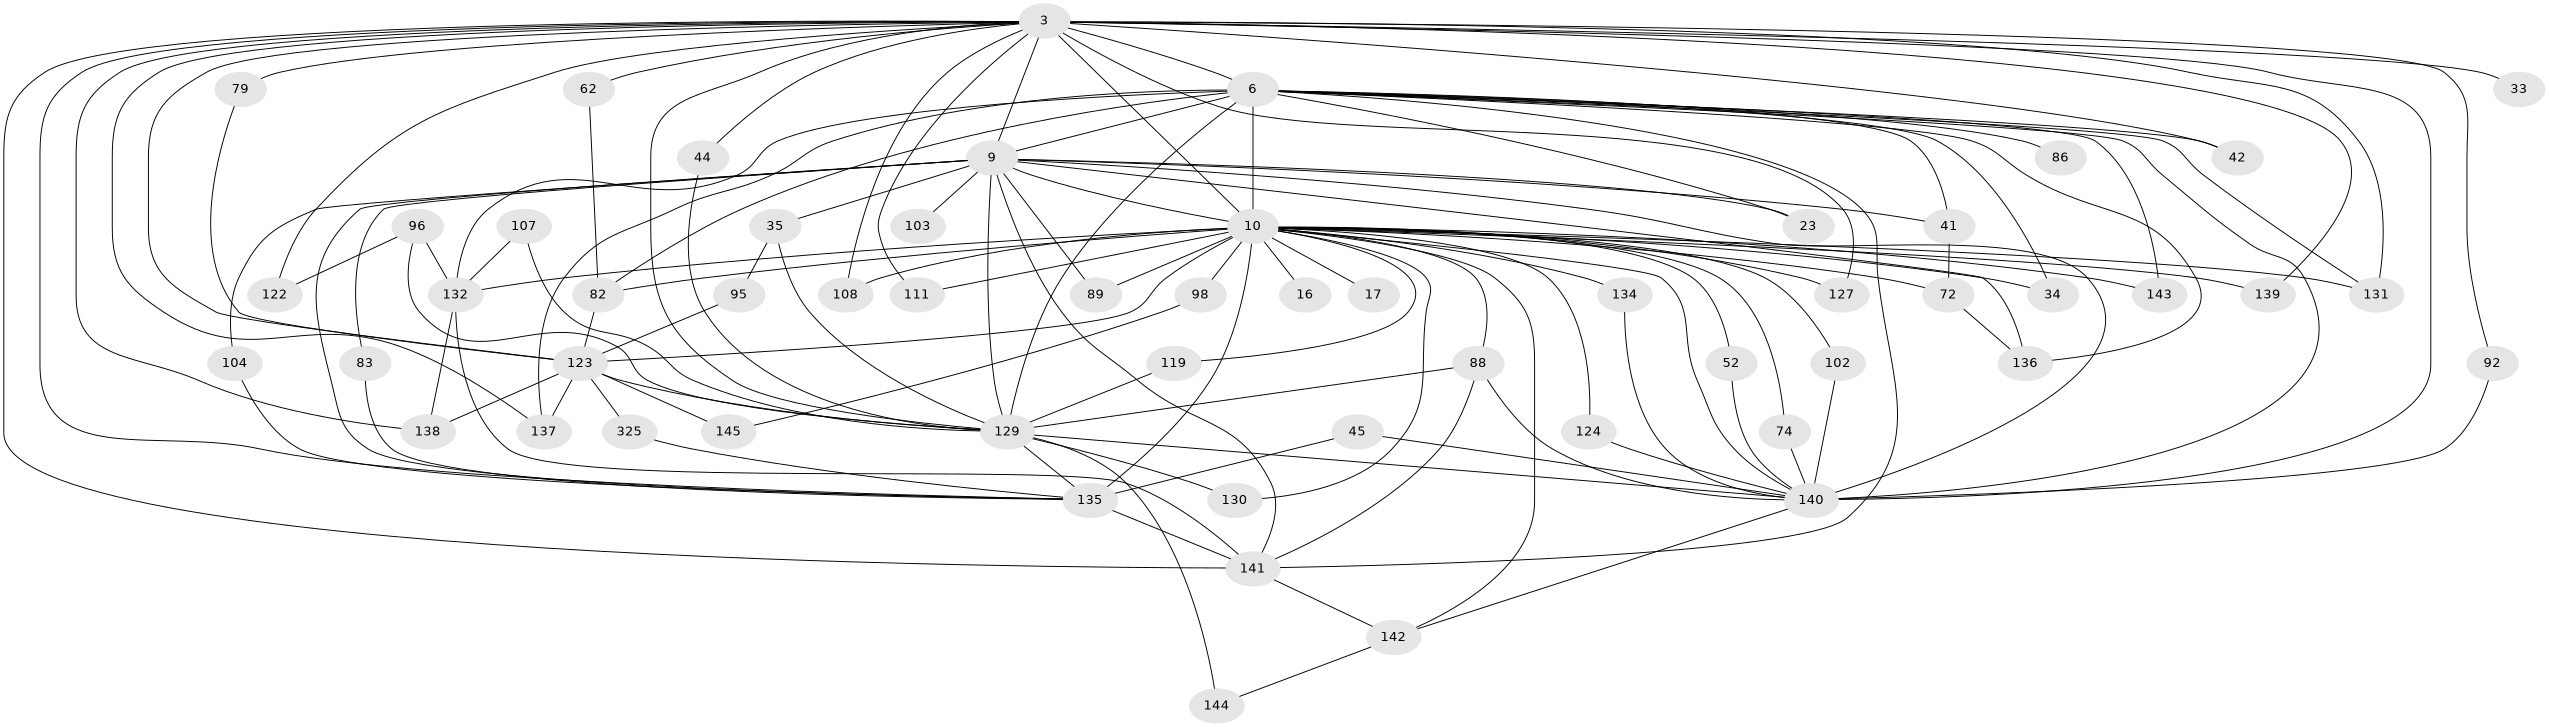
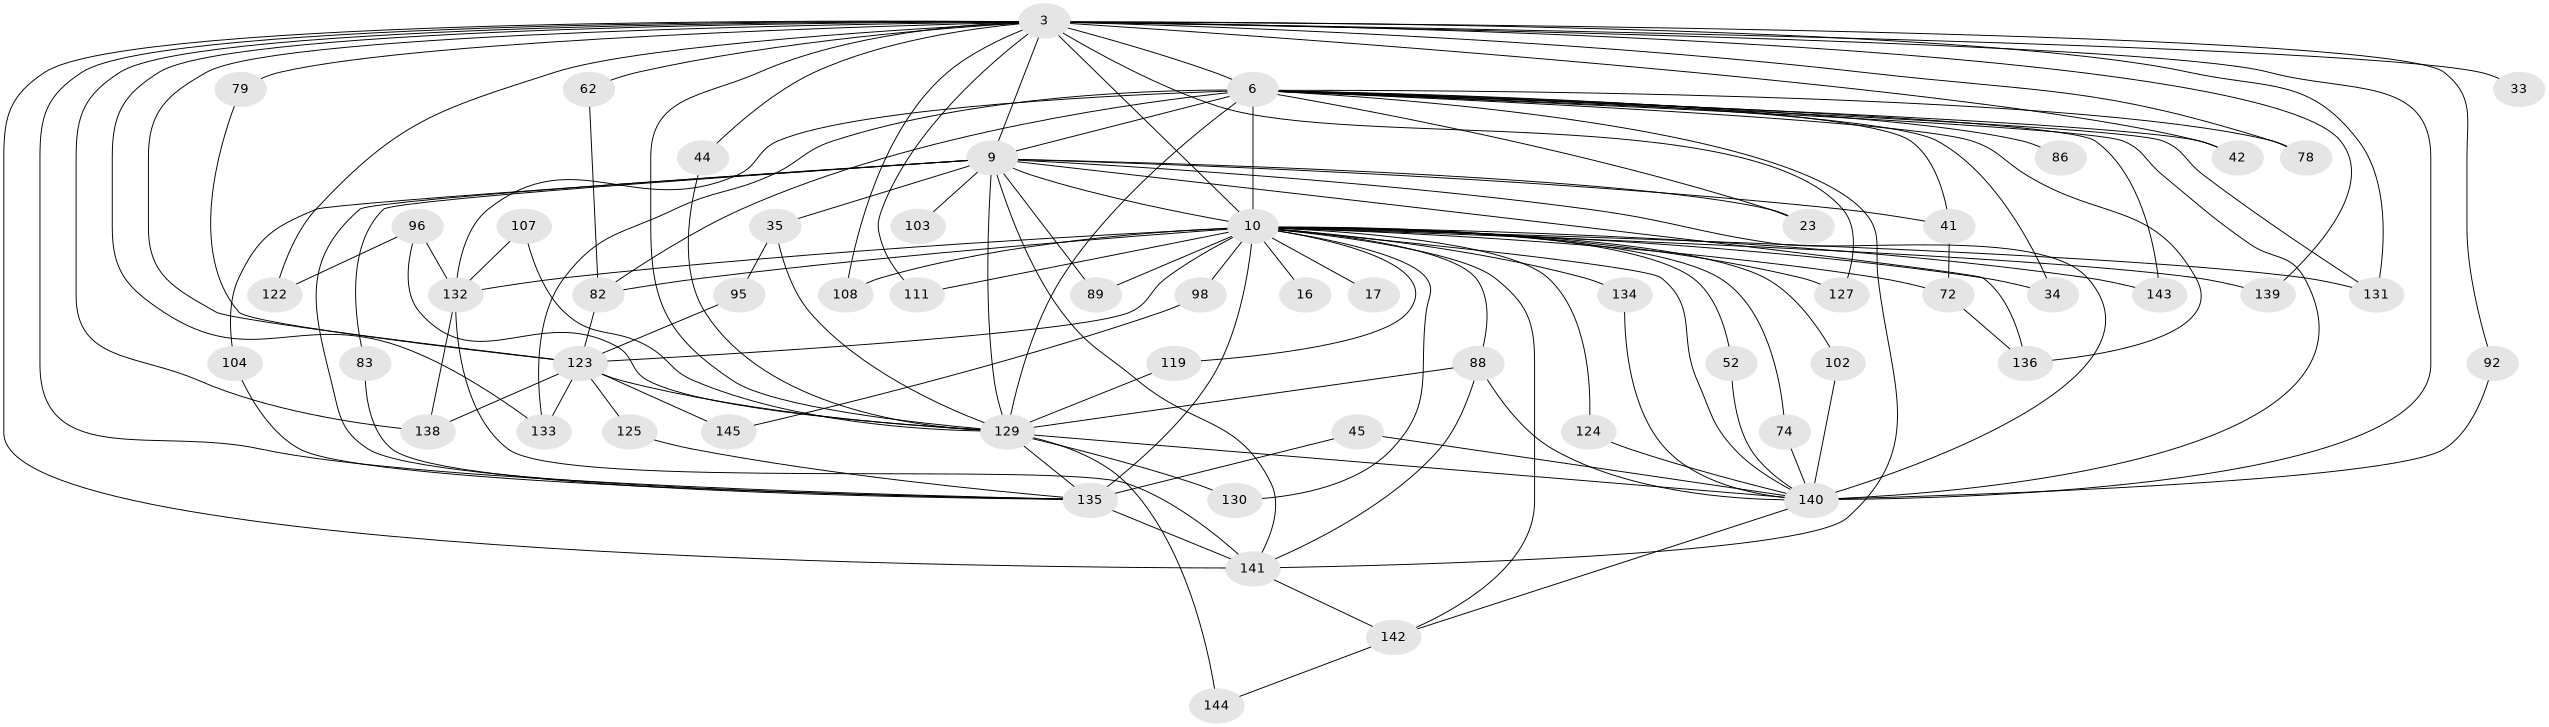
none -> (2306, 158)
(544, 432) -> (544, 432)
(630, 432) -> (630, 432)
